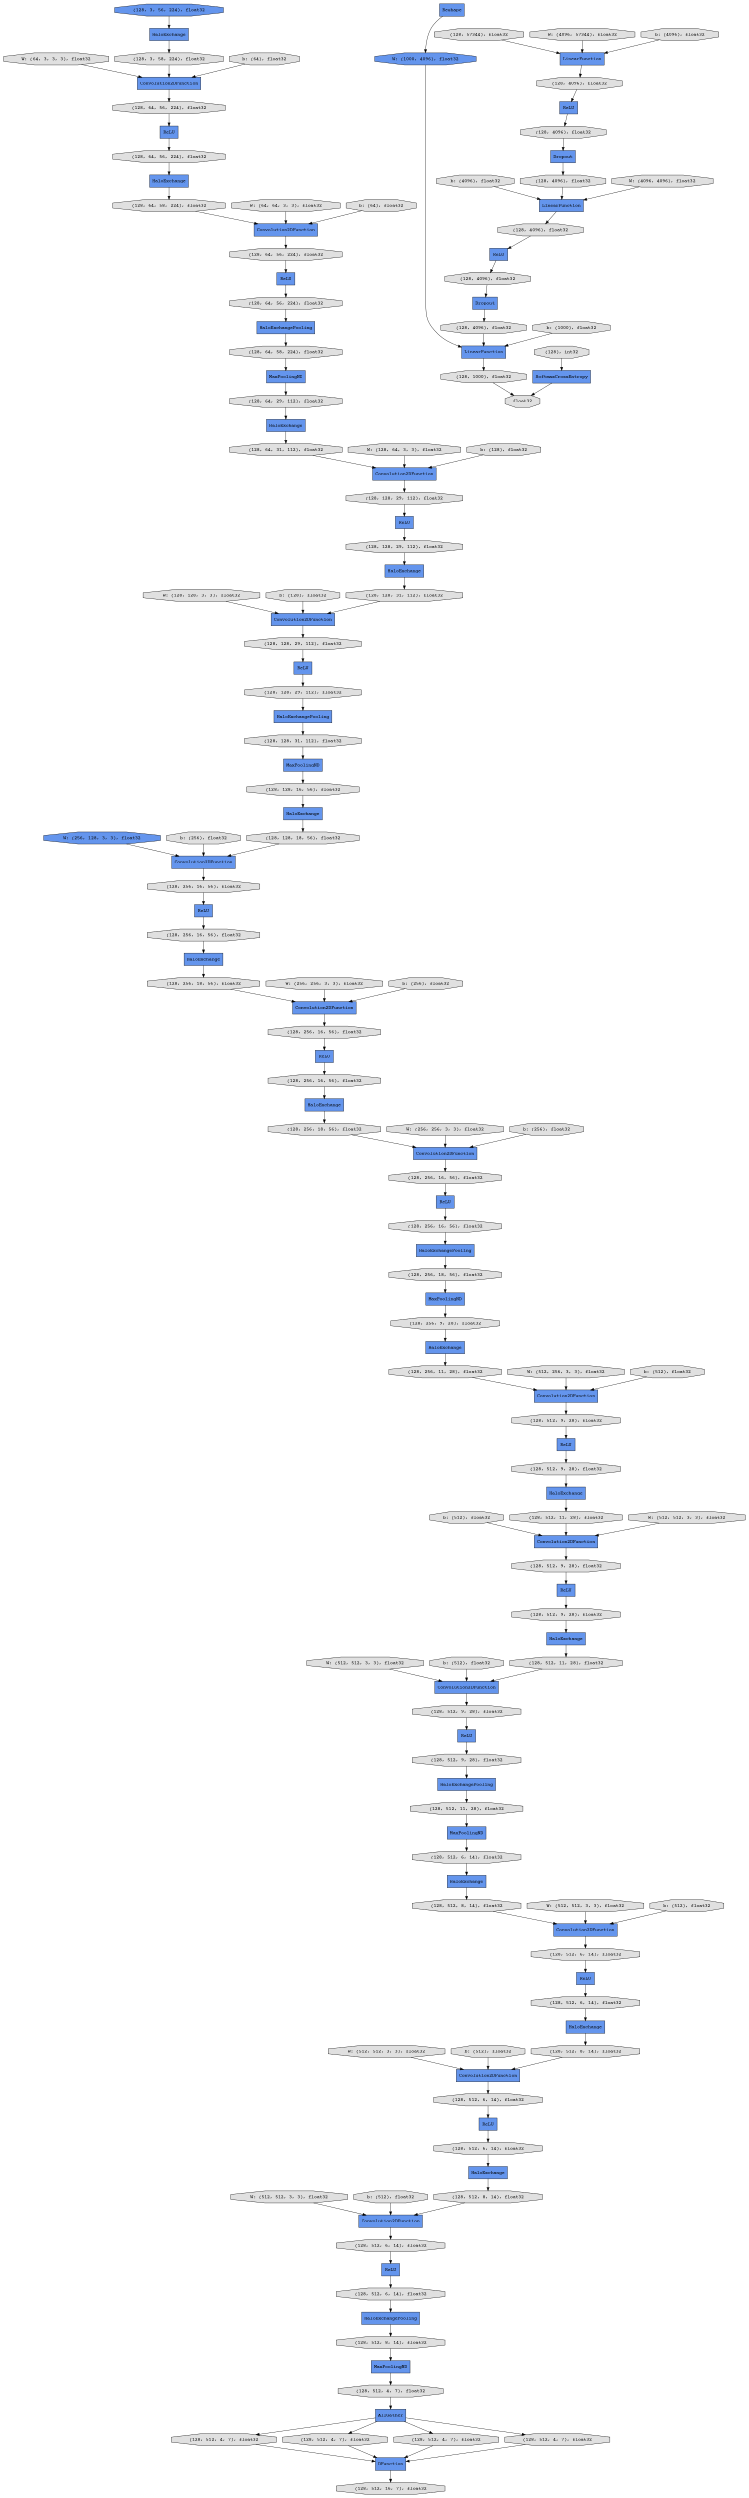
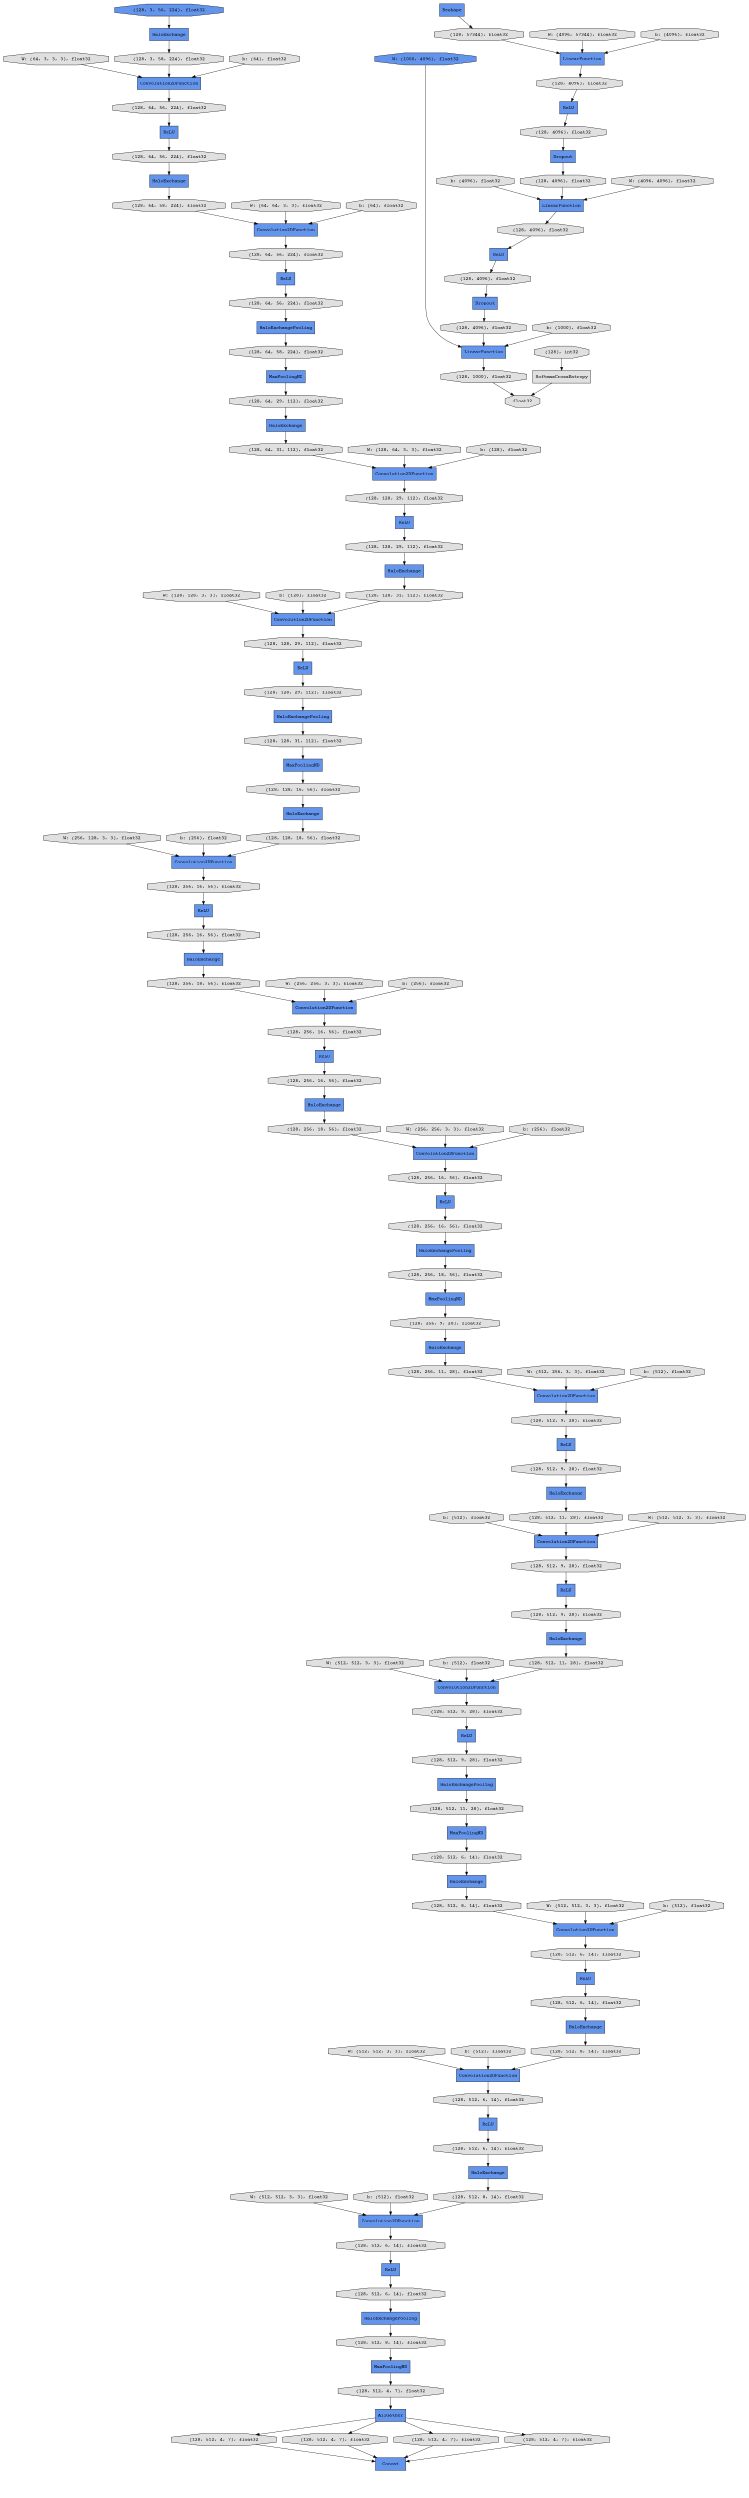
(430, 31) -> (464, 21)
(562, 377) -> (562, 377)
(102, 838) -> (102, 838)
(391, 2464) -> (391, 2464)
(391, 2488) -> none
